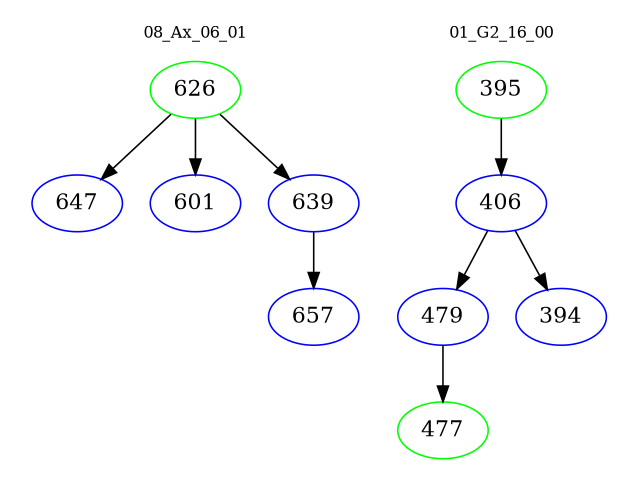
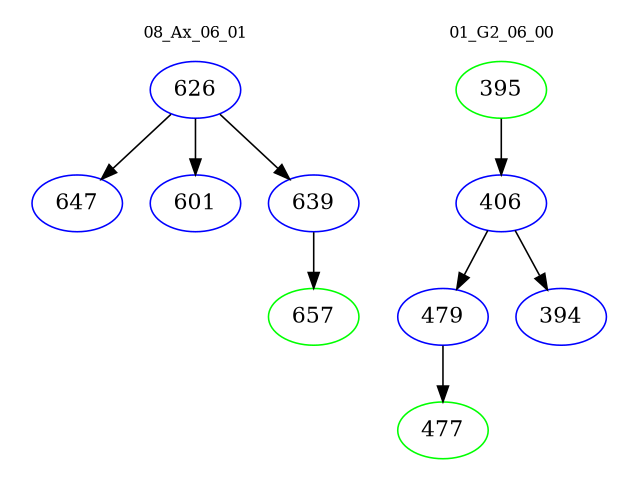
(502, 34) -> (502, 34)
(195, 90) -> (195, 90)
(314, 317) -> (314, 317)
